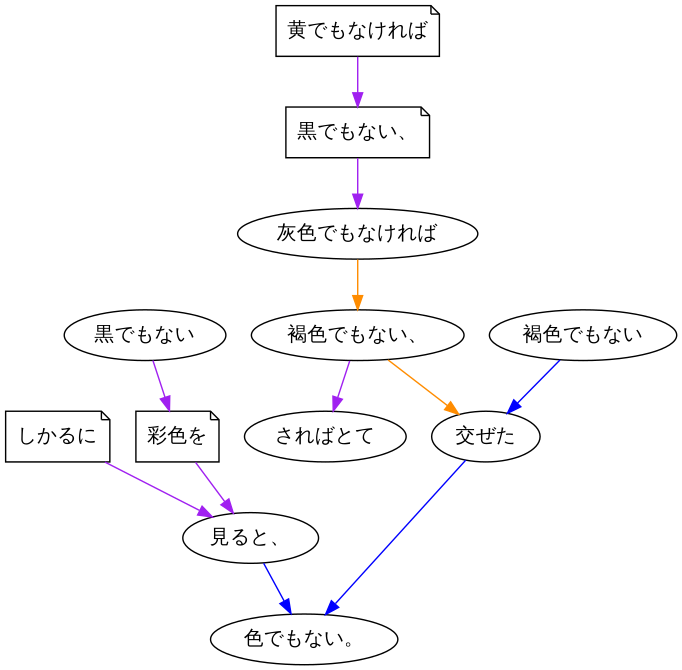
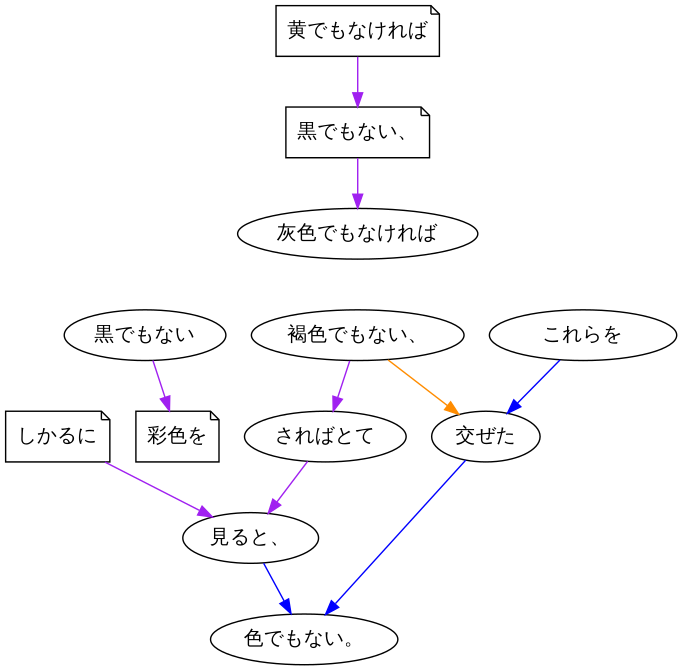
(358, 278) -> none
(583, 335) -> (583, 335)
(210, 482) -> (292, 482)
